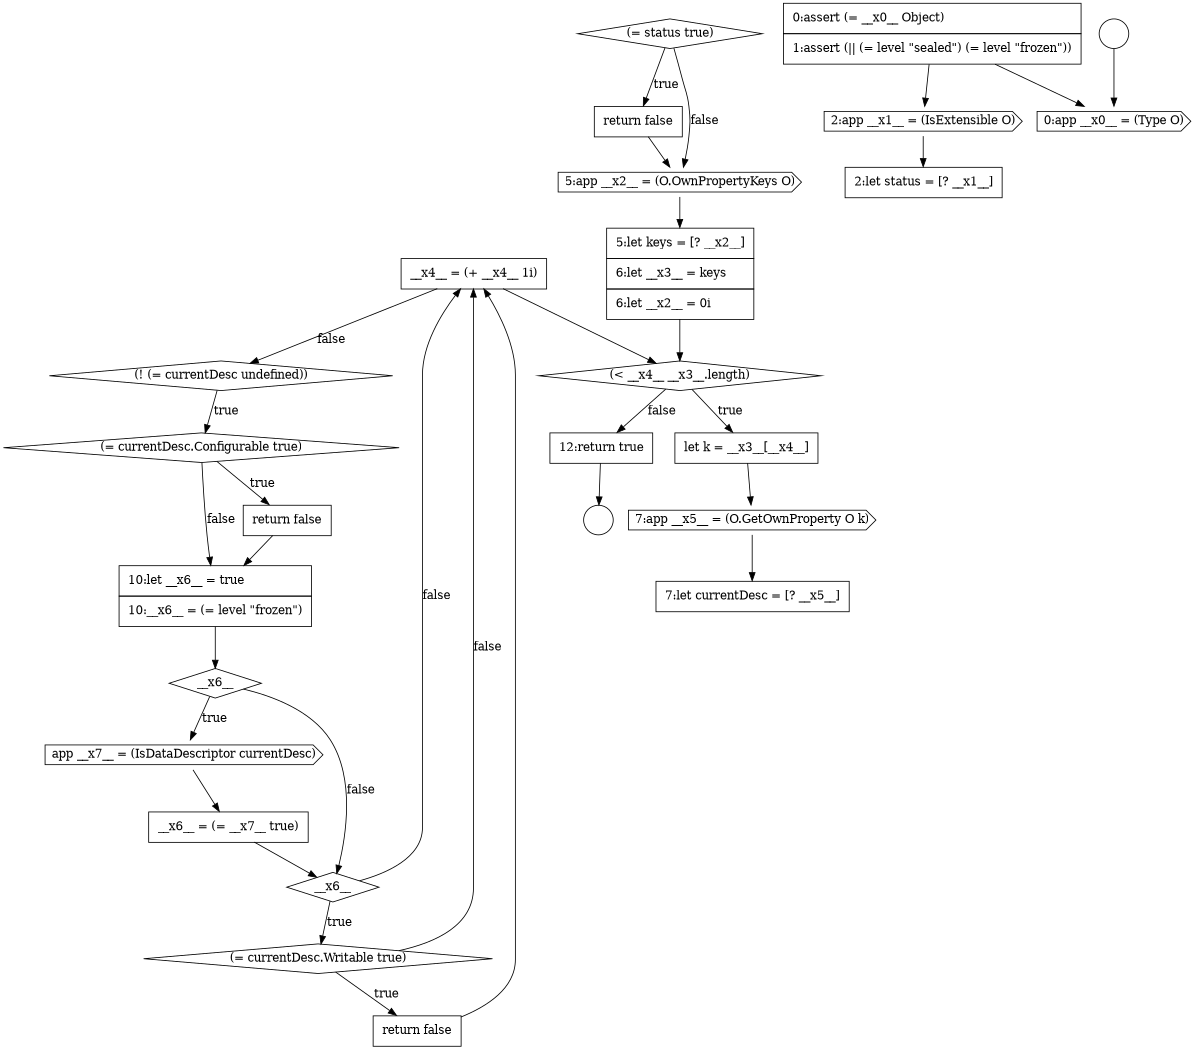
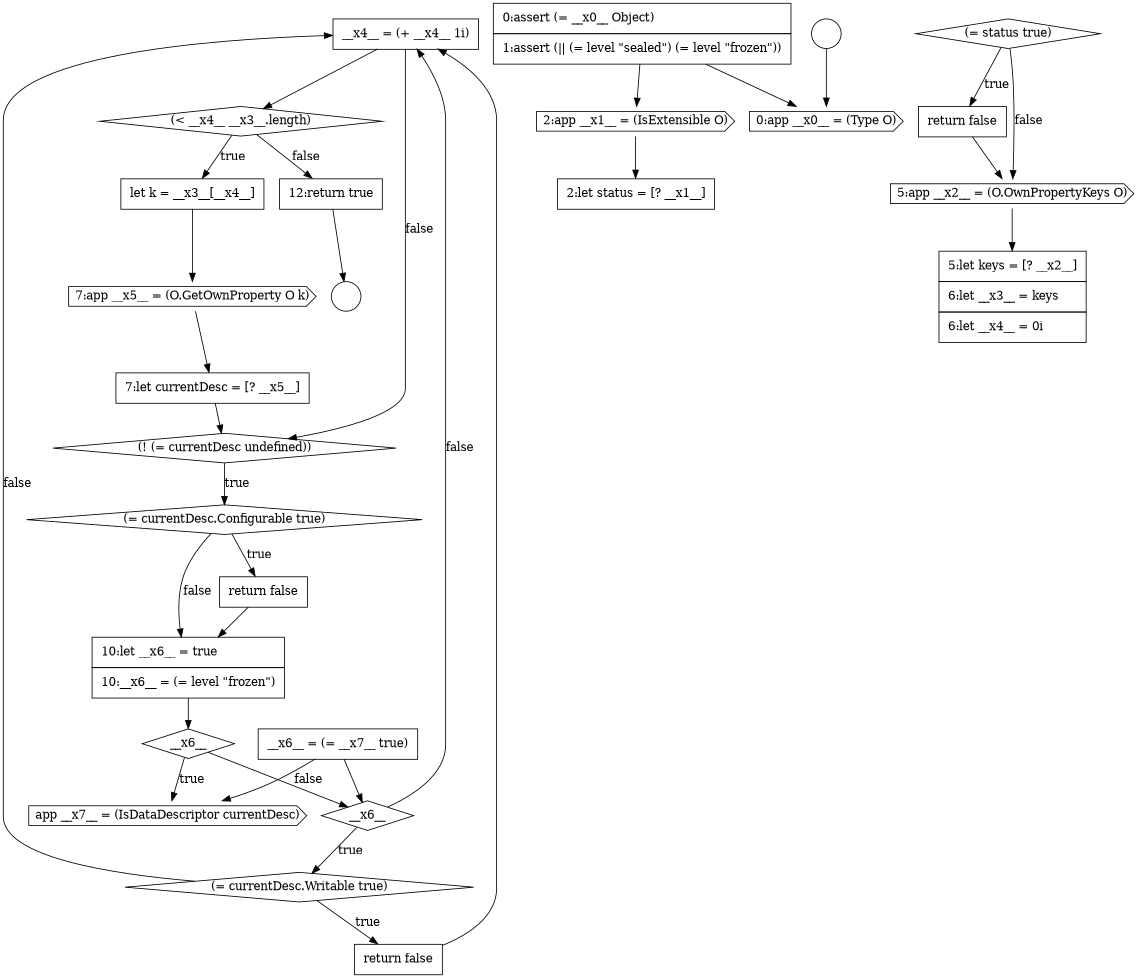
(663, 304) -> (996, 327)
(680, 336) -> none
none -> (217, 414)
(204, 787) -> (270, 784)
